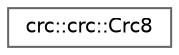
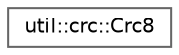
(90, 28) -> (90, 28)
